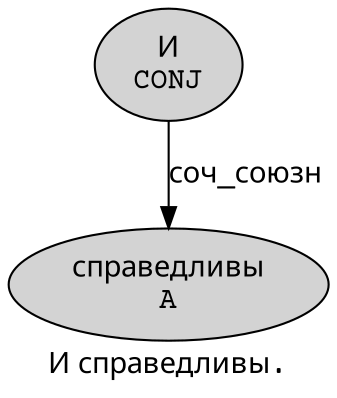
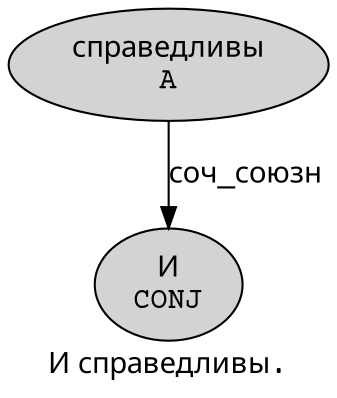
(169, 164) -> (169, 164)
